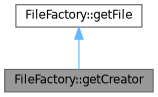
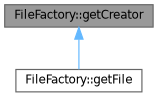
(79, 54) -> (79, 54)
